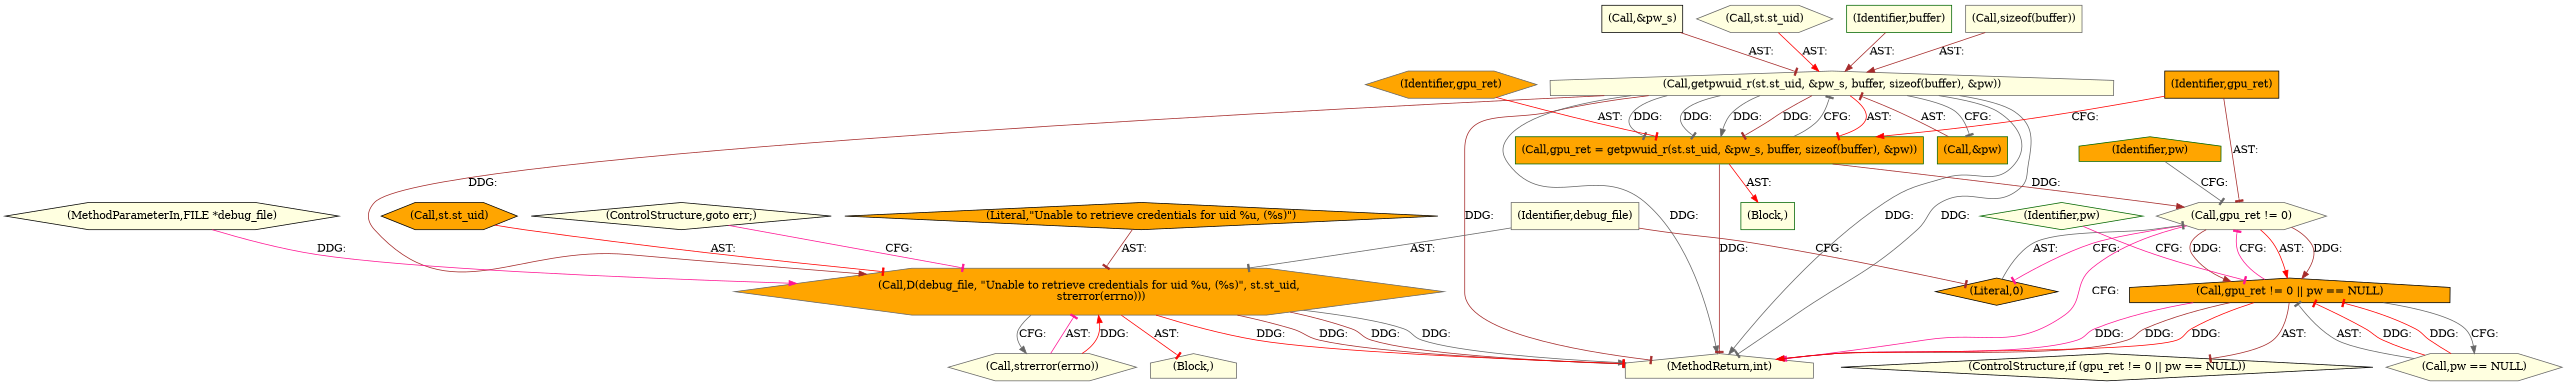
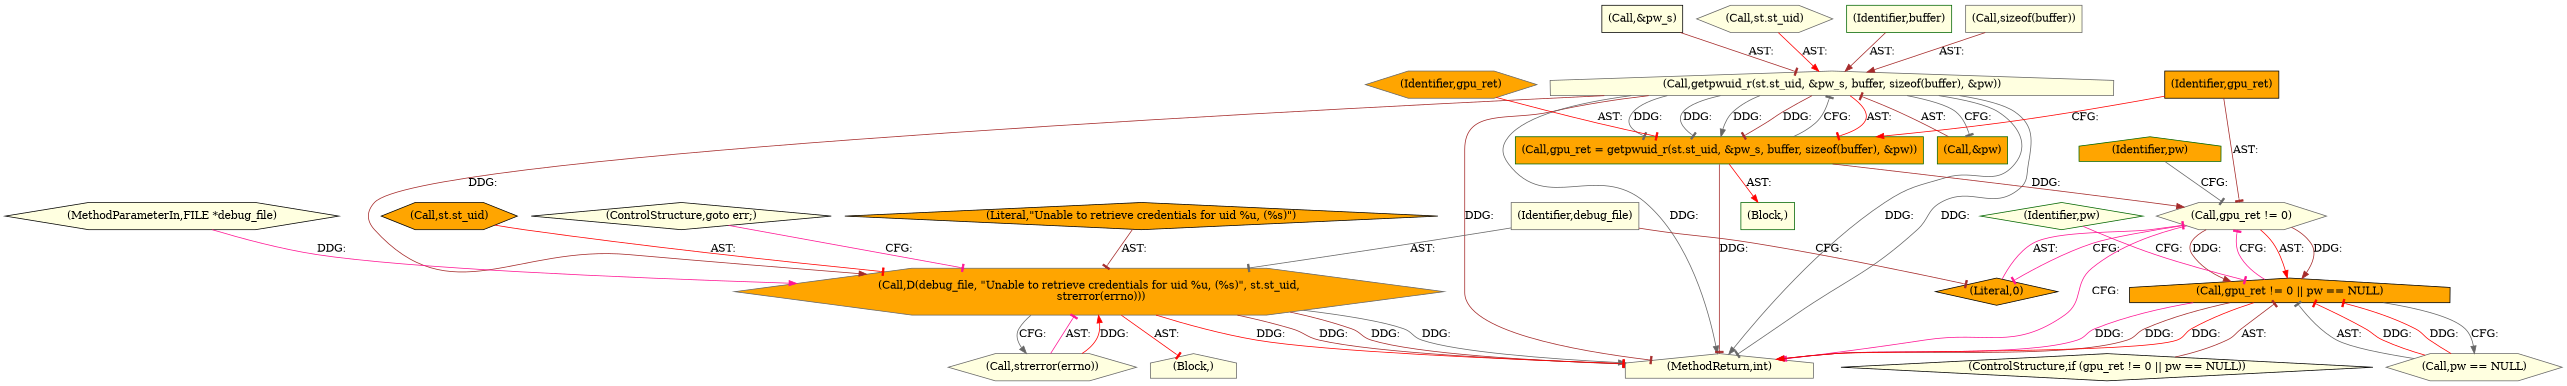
(2082, 233) -> (2082, 233)
(2264, 346) -> (2228, 339)
